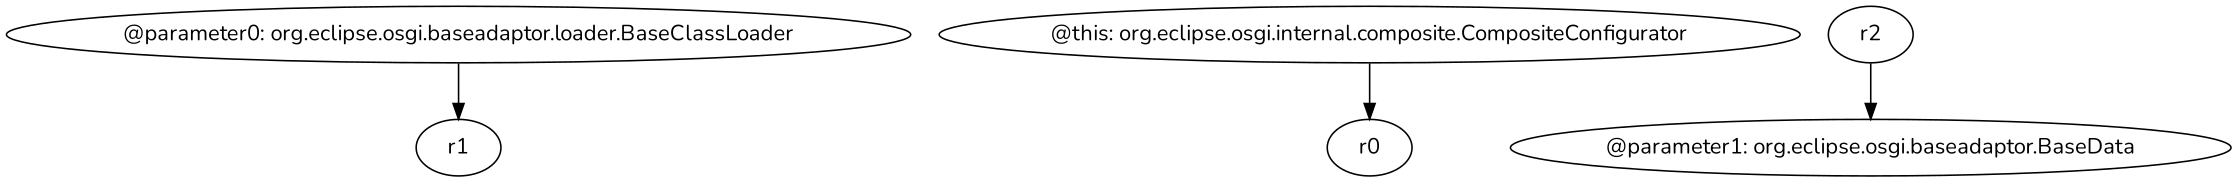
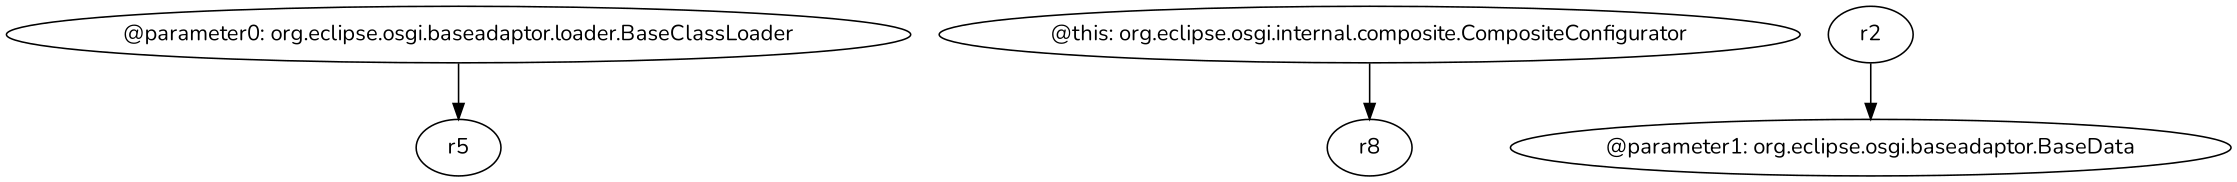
(459, 148) -> (459, 148)
(1370, 148) -> (1370, 148)
